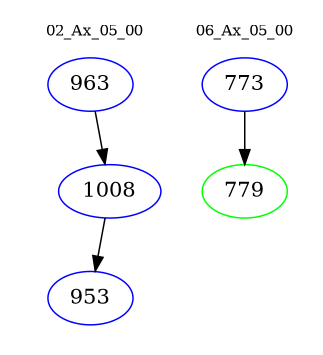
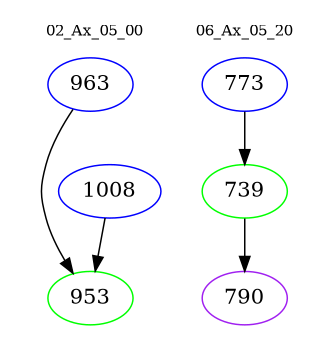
(245, 32) -> (245, 32)
(99, 130) -> (42, 184)
(245, 191) -> (245, 191)
(90, 298) -> (90, 298)
none -> (245, 298)
